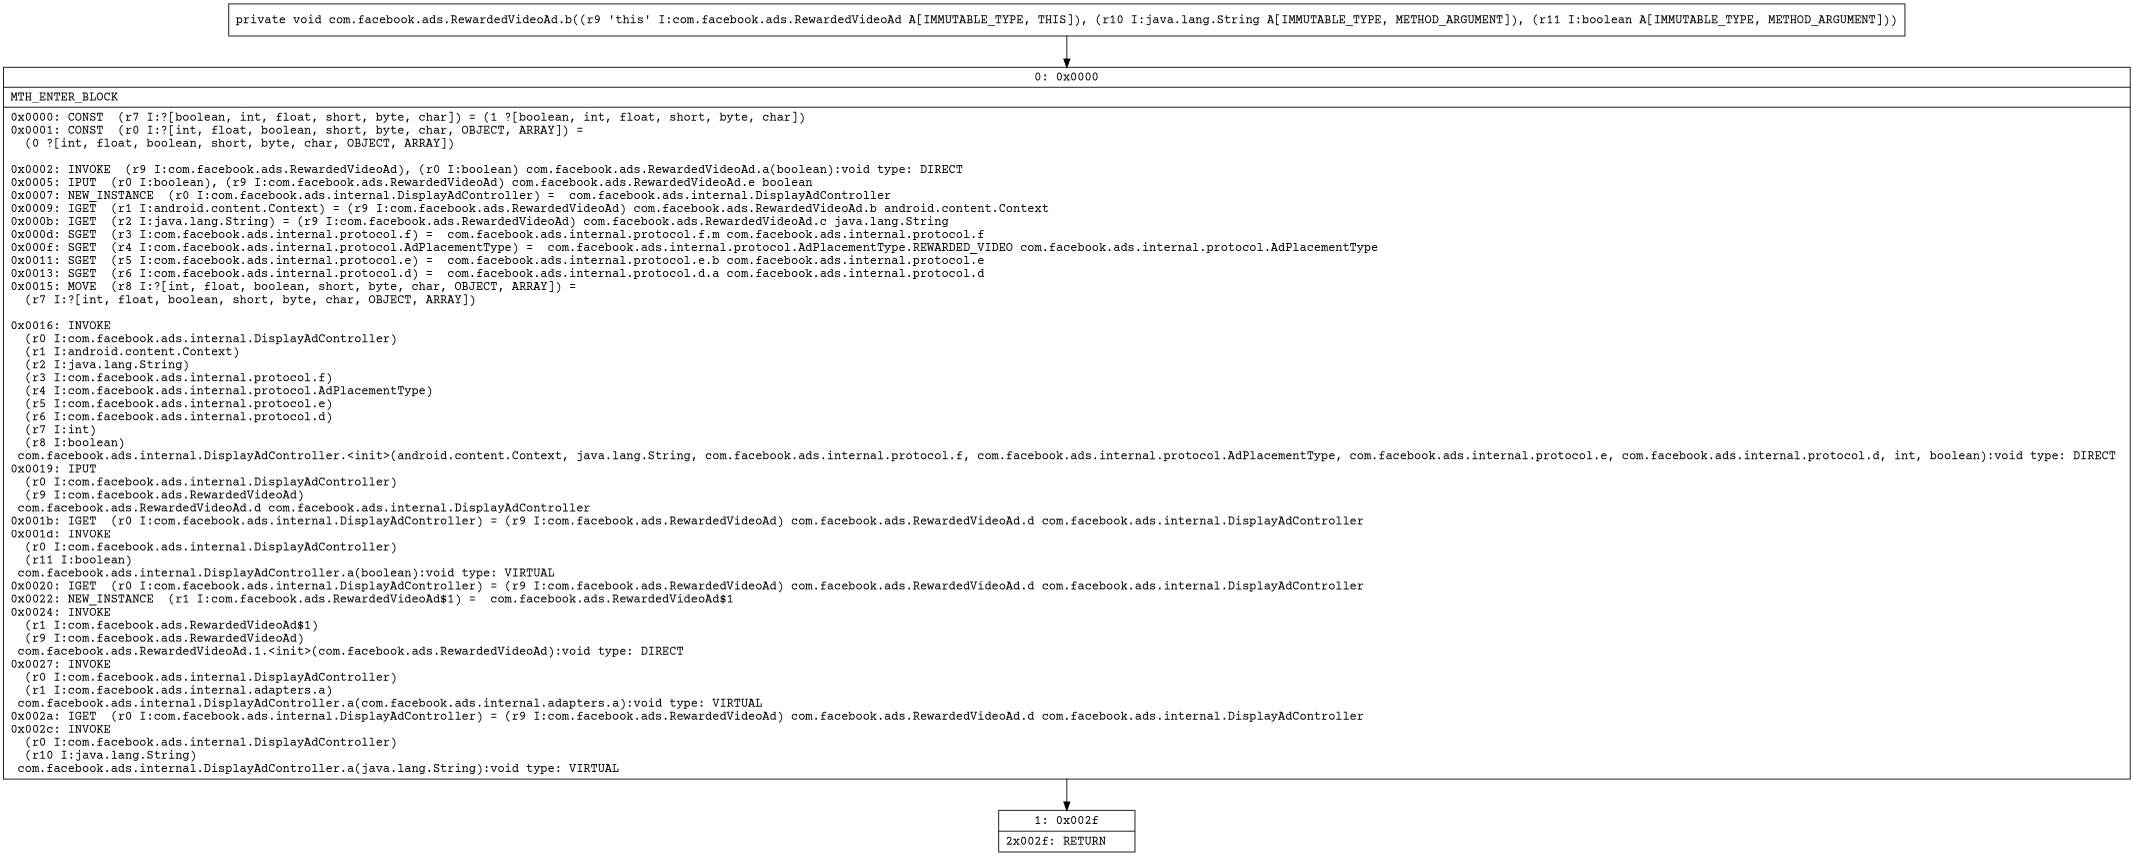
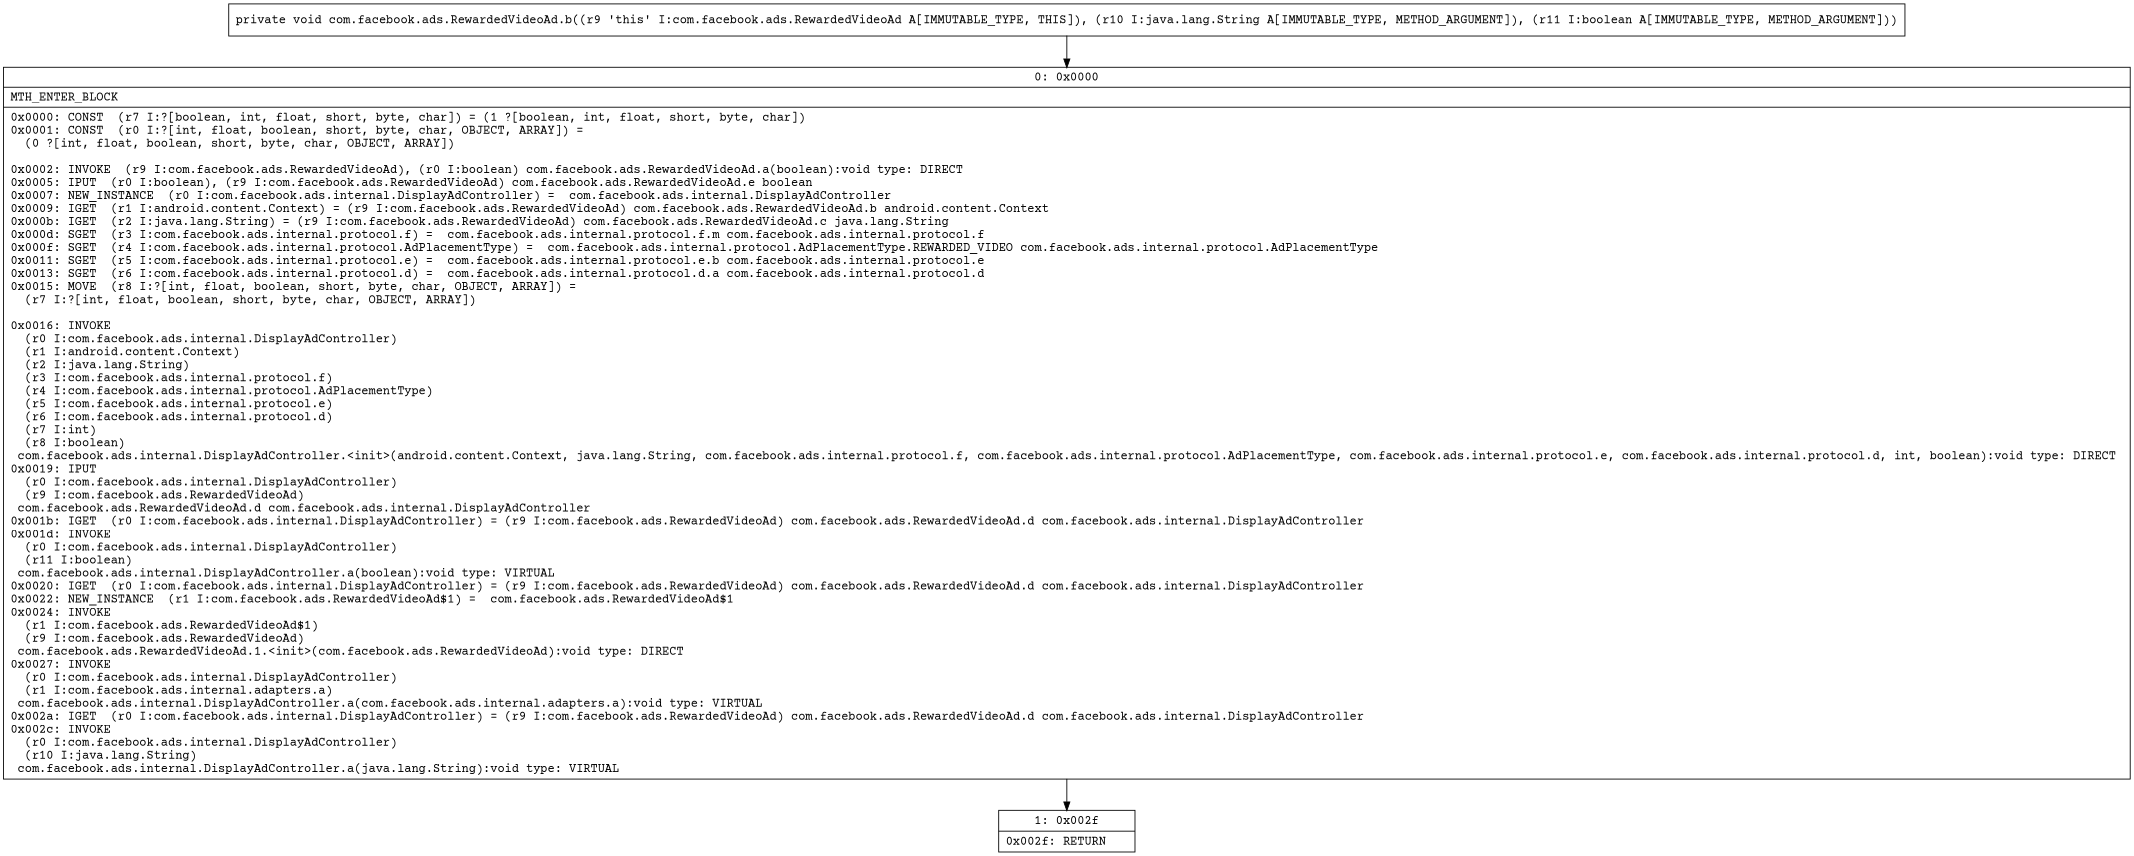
(1067, 841) -> (1067, 841)
